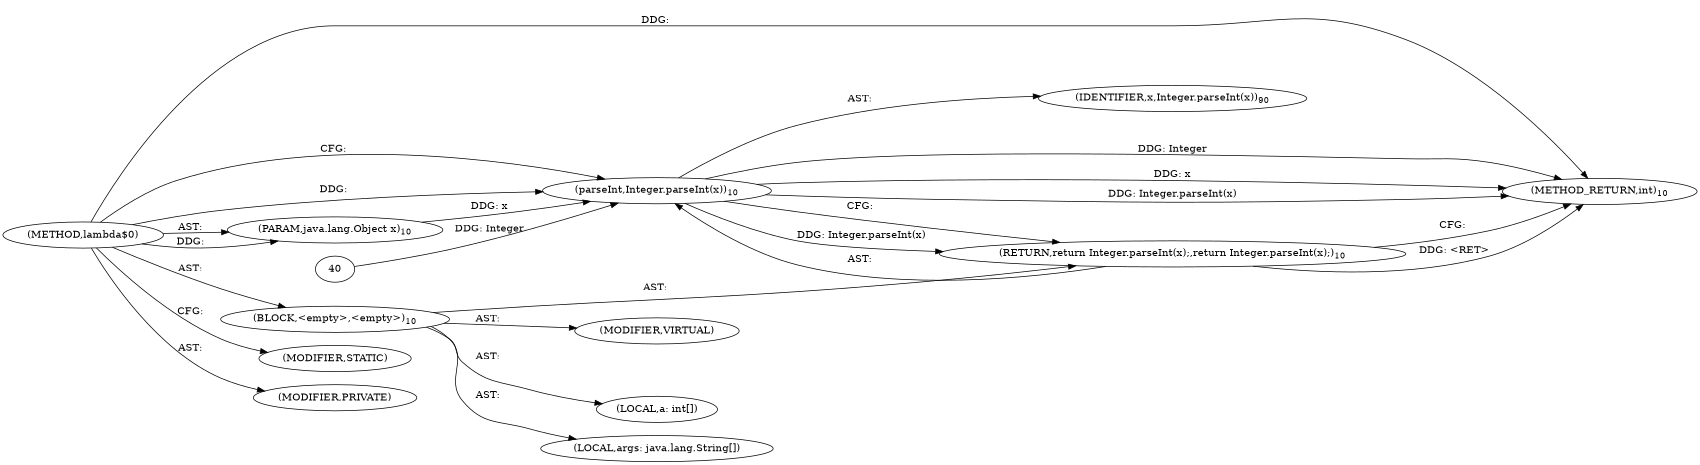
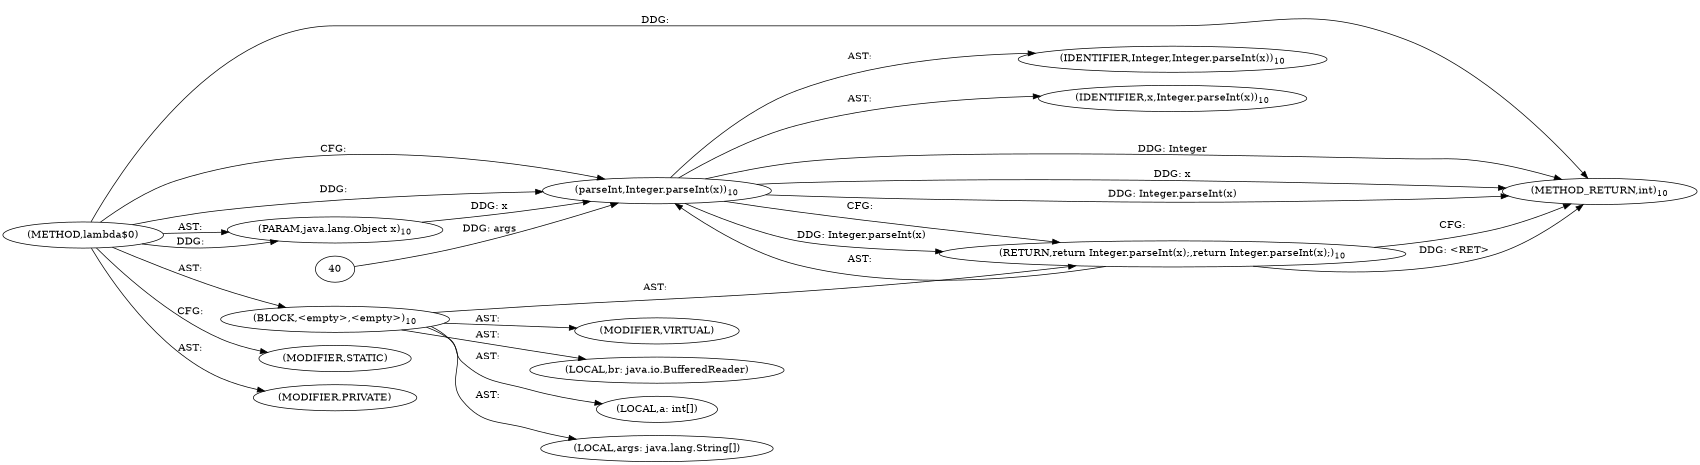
none -> (1173, 59)
(1264, 97) -> (1264, 97)
(490, 229) -> (490, 229)
none -> (657, 370)
